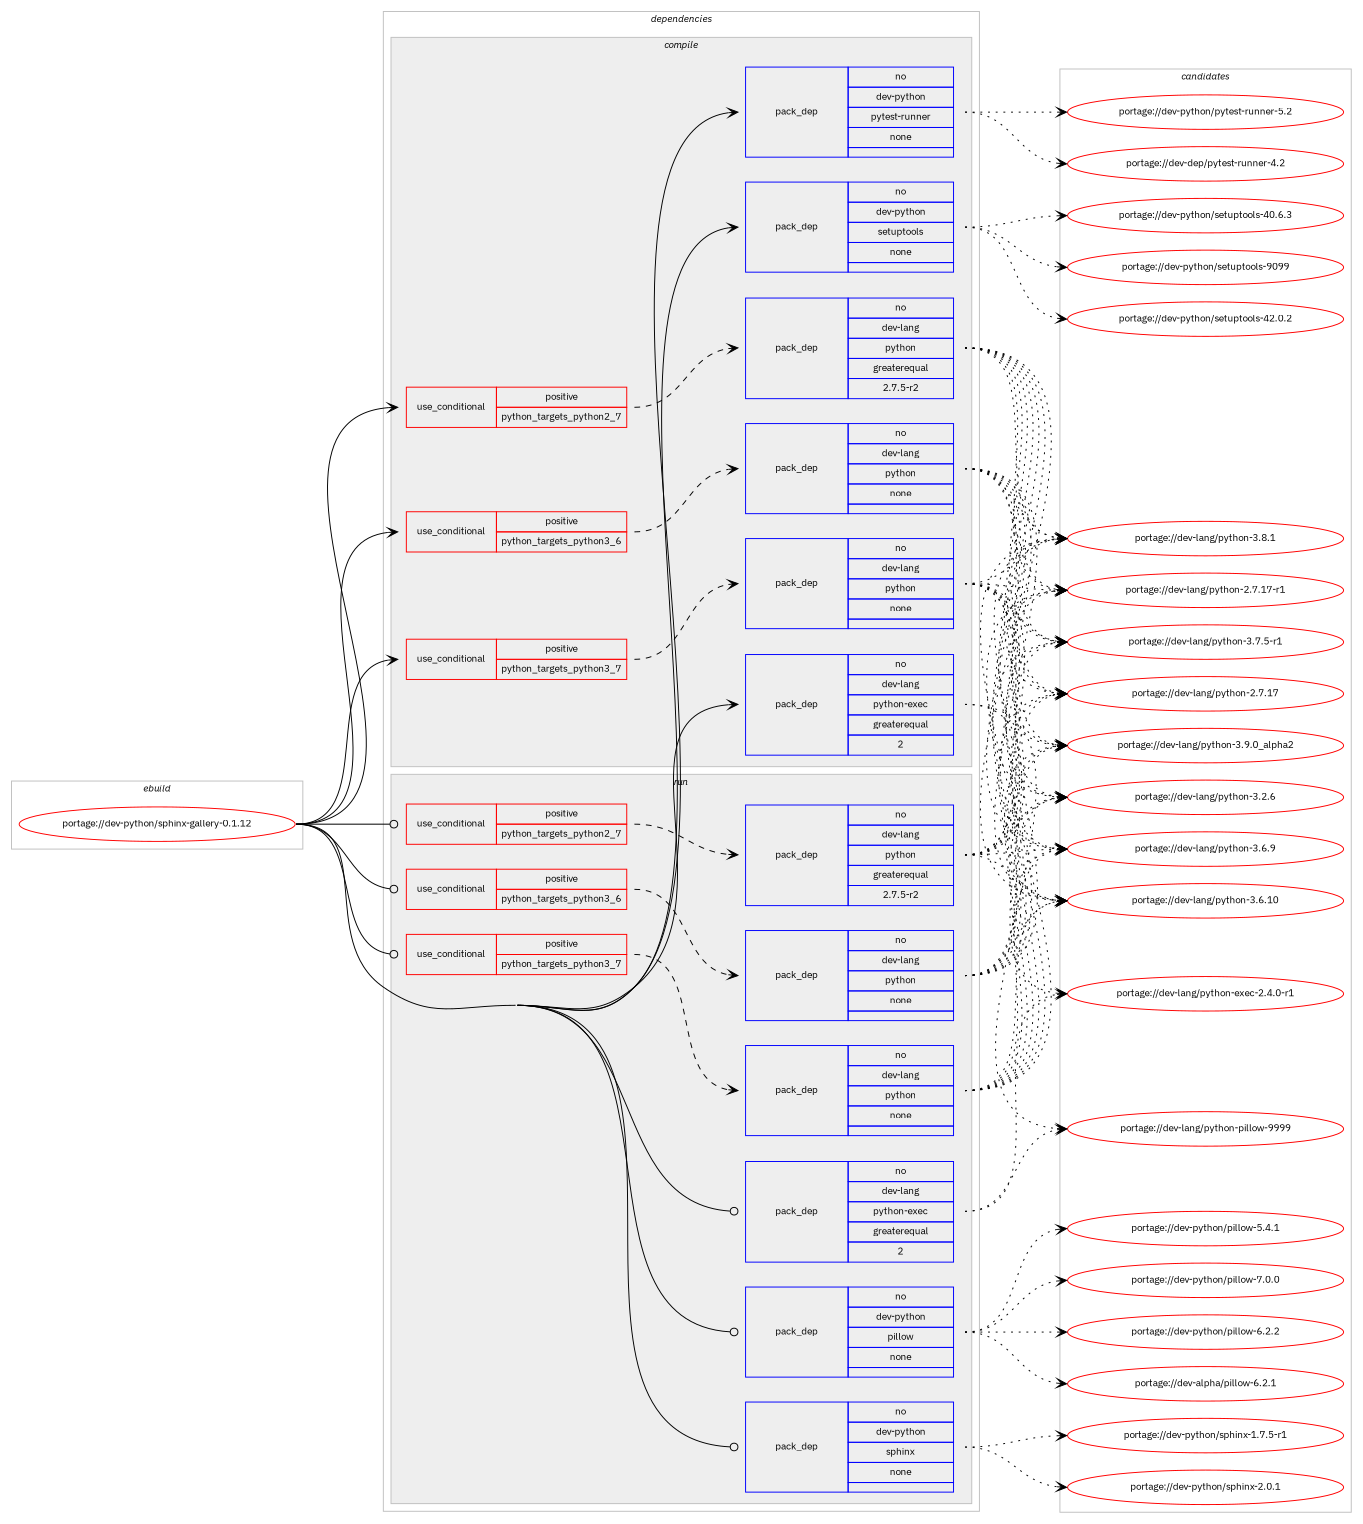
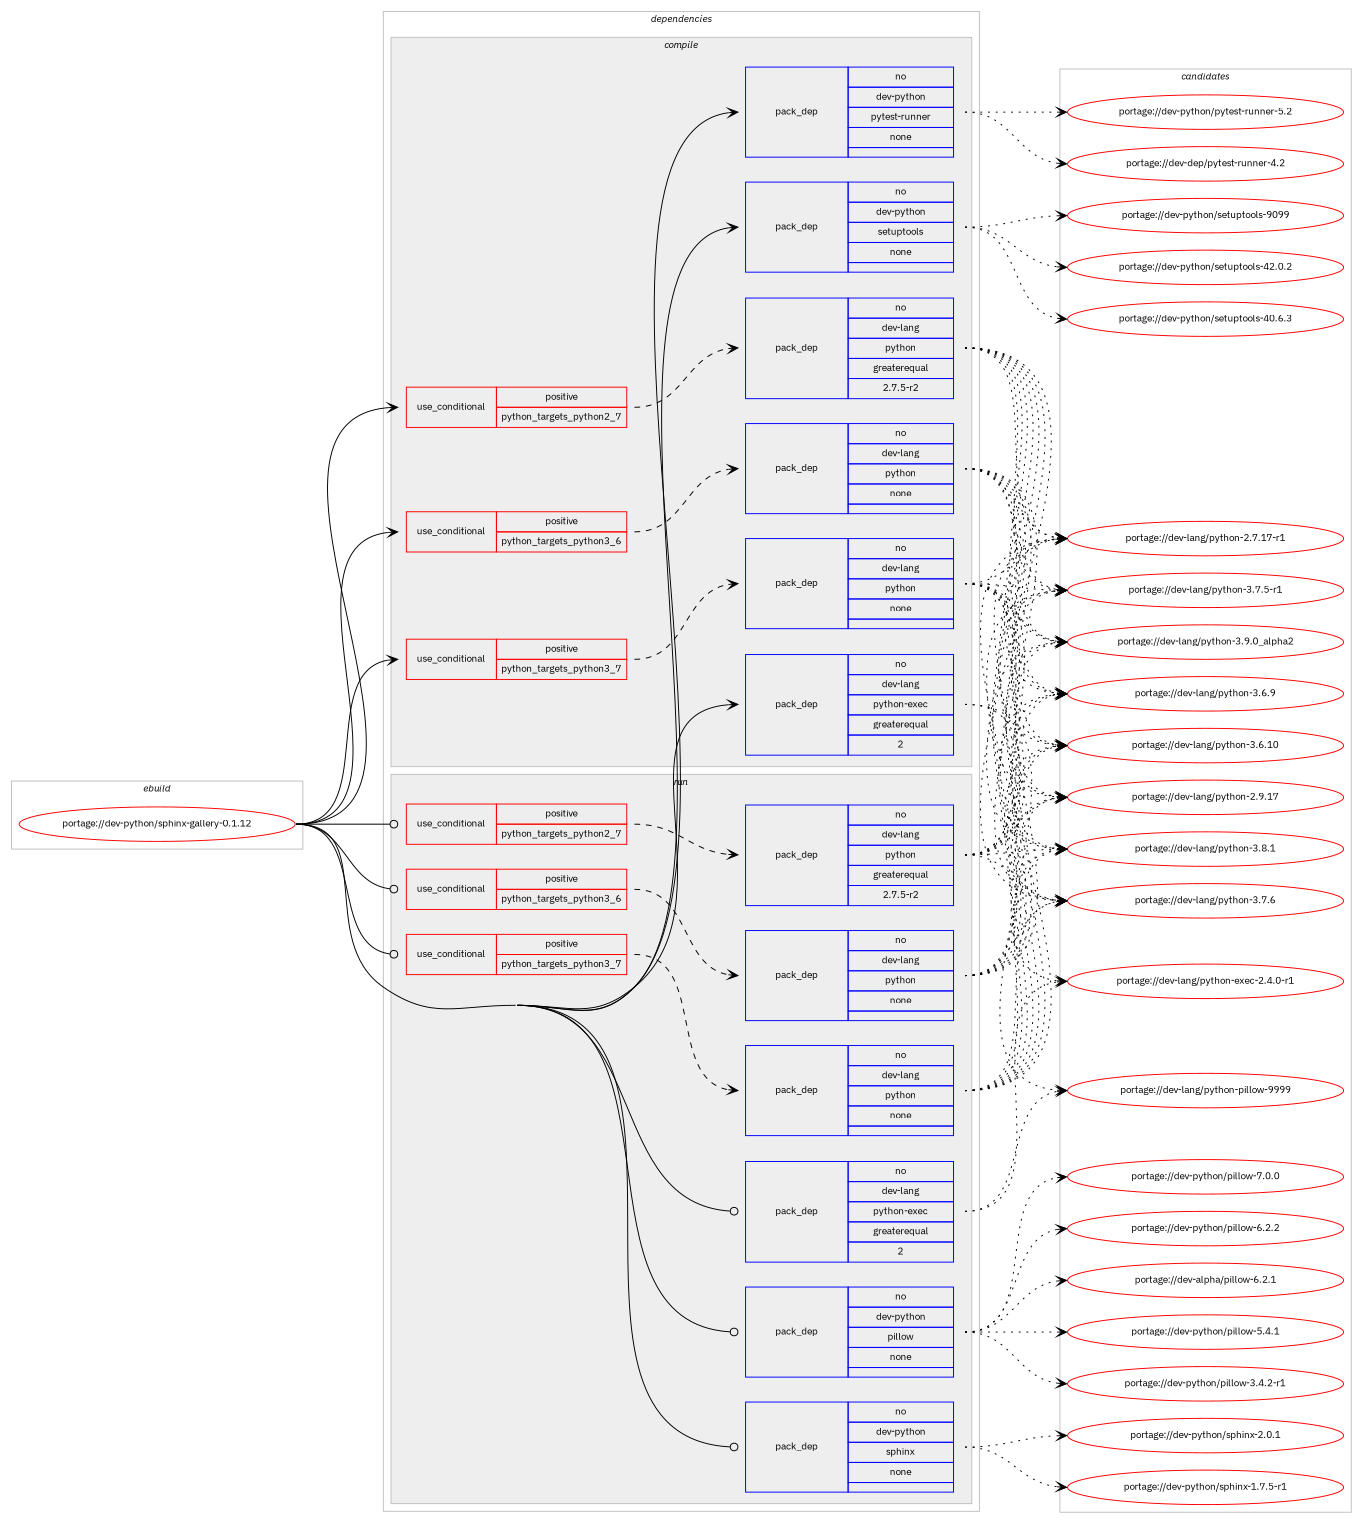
(1206, 694) -> (1206, 797)
(1206, 797) -> (1206, 901)
none -> (1206, 1384)
